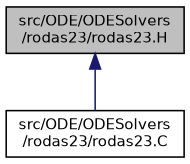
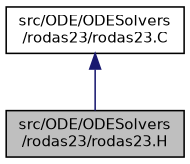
(95, 90) -> (95, 90)
